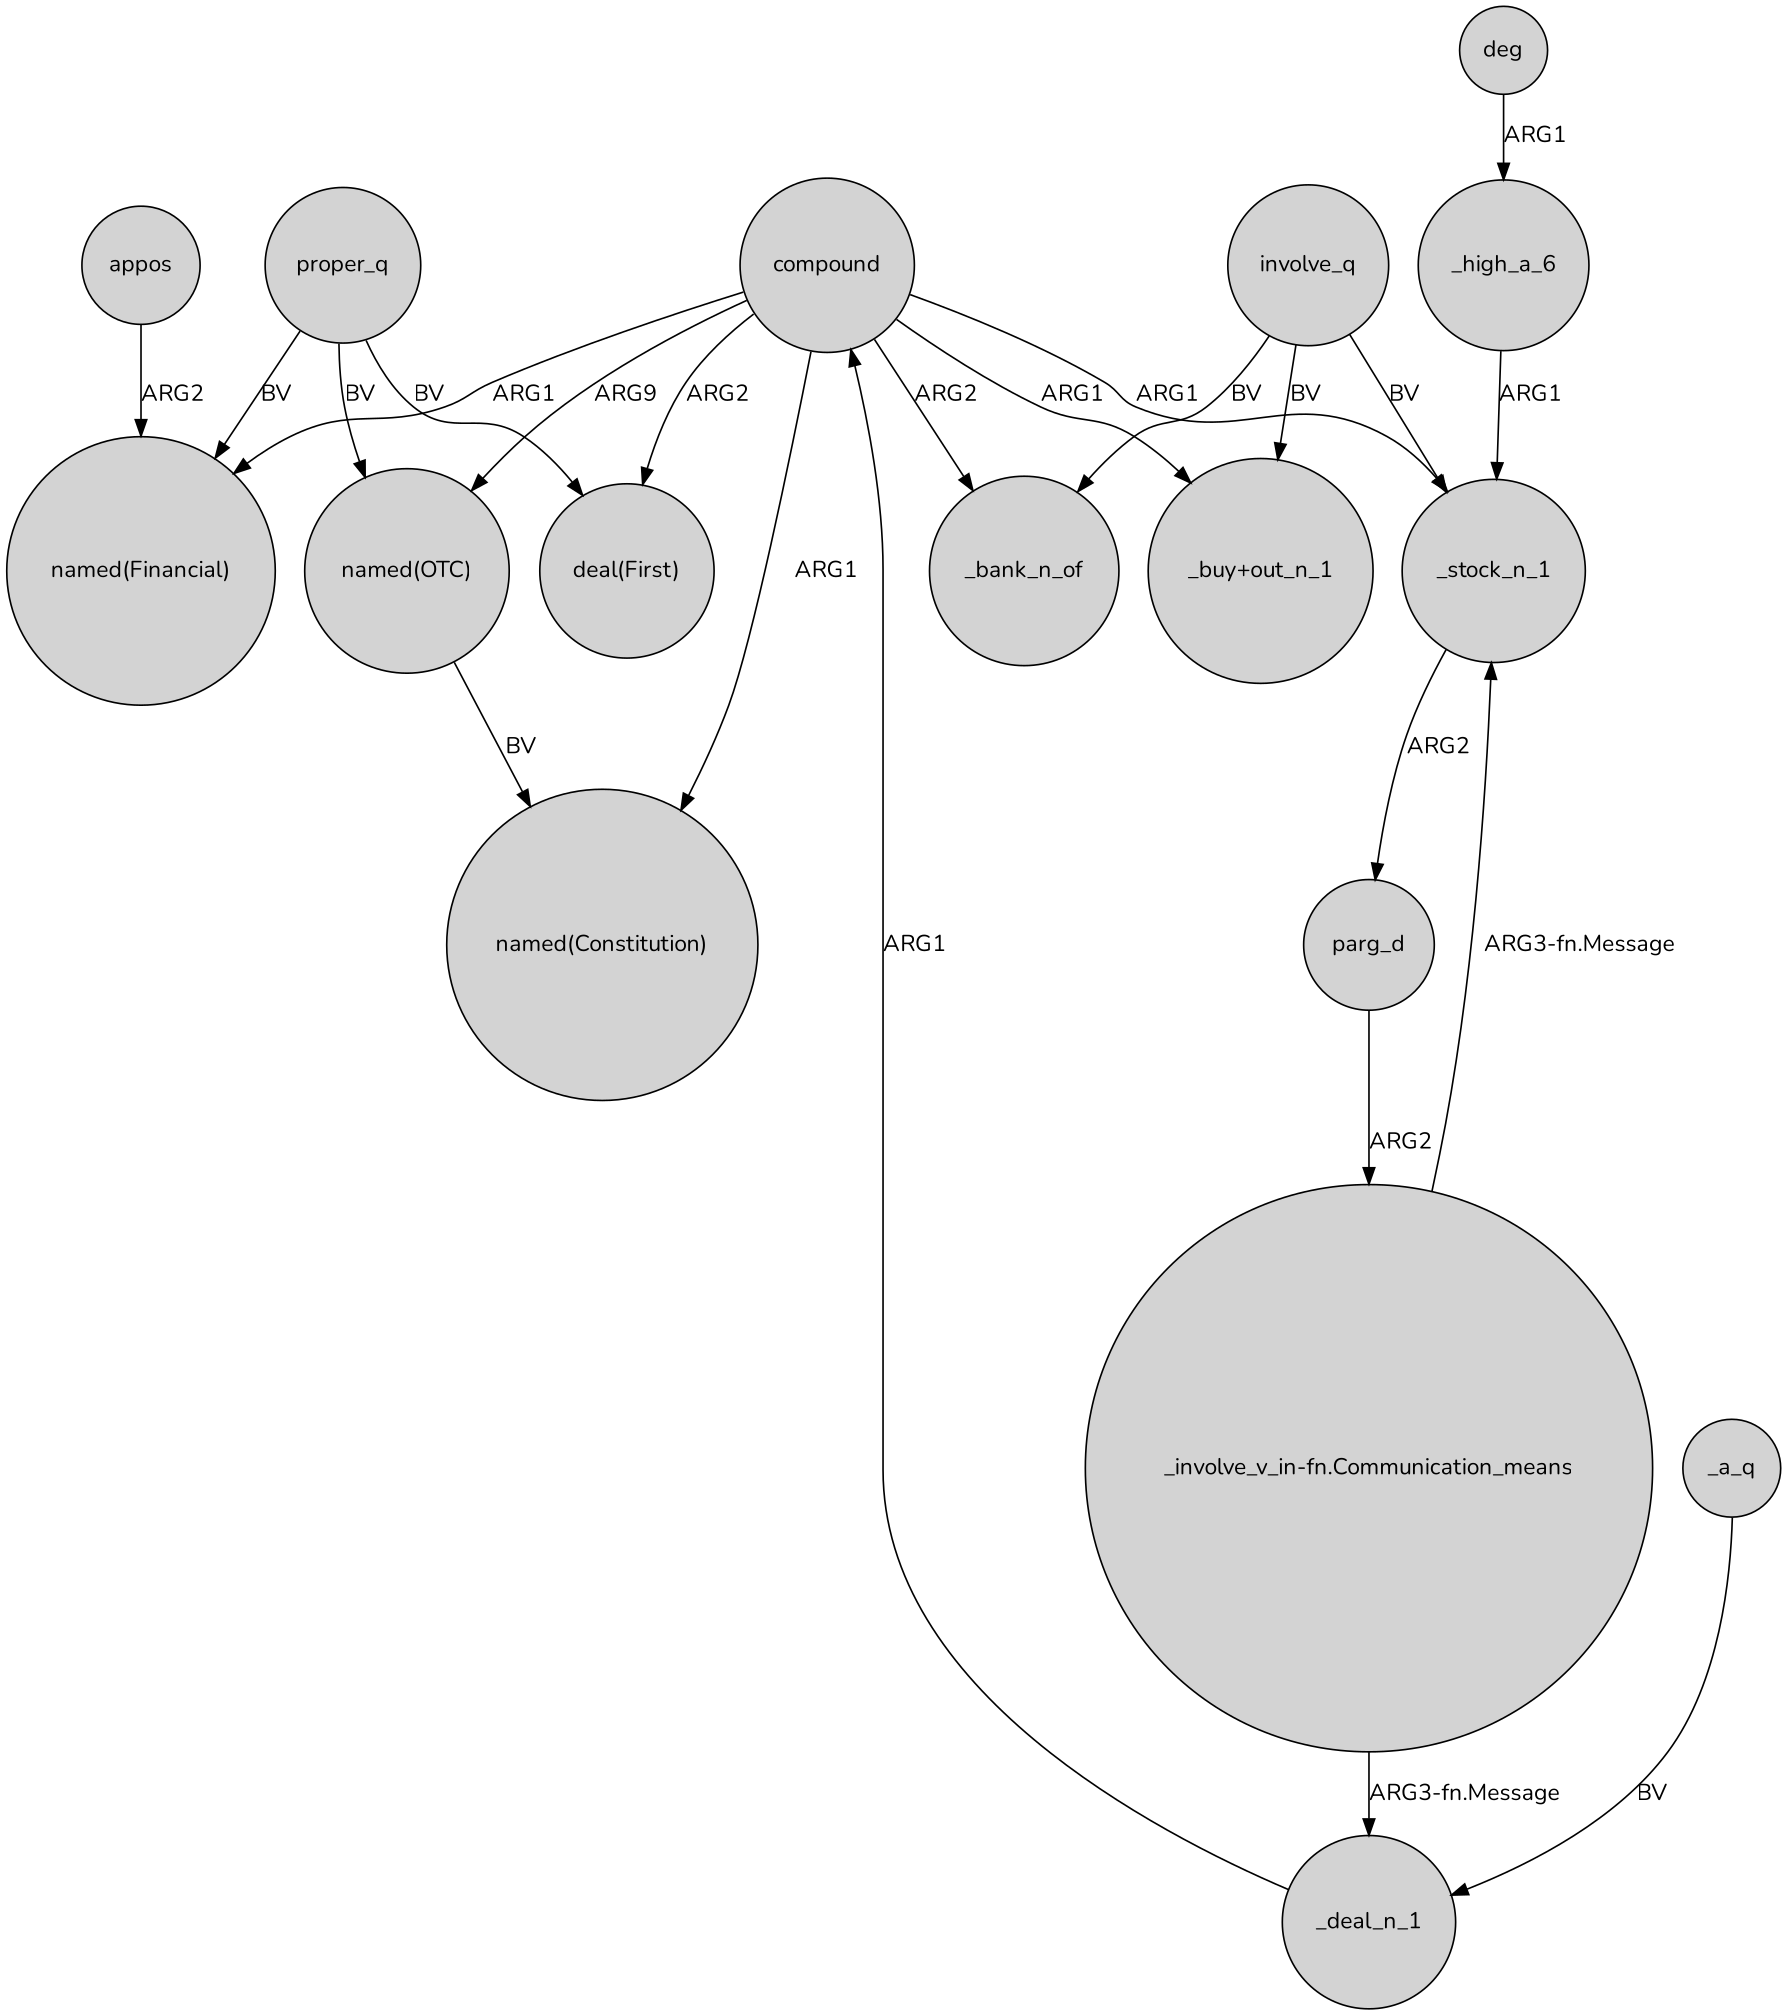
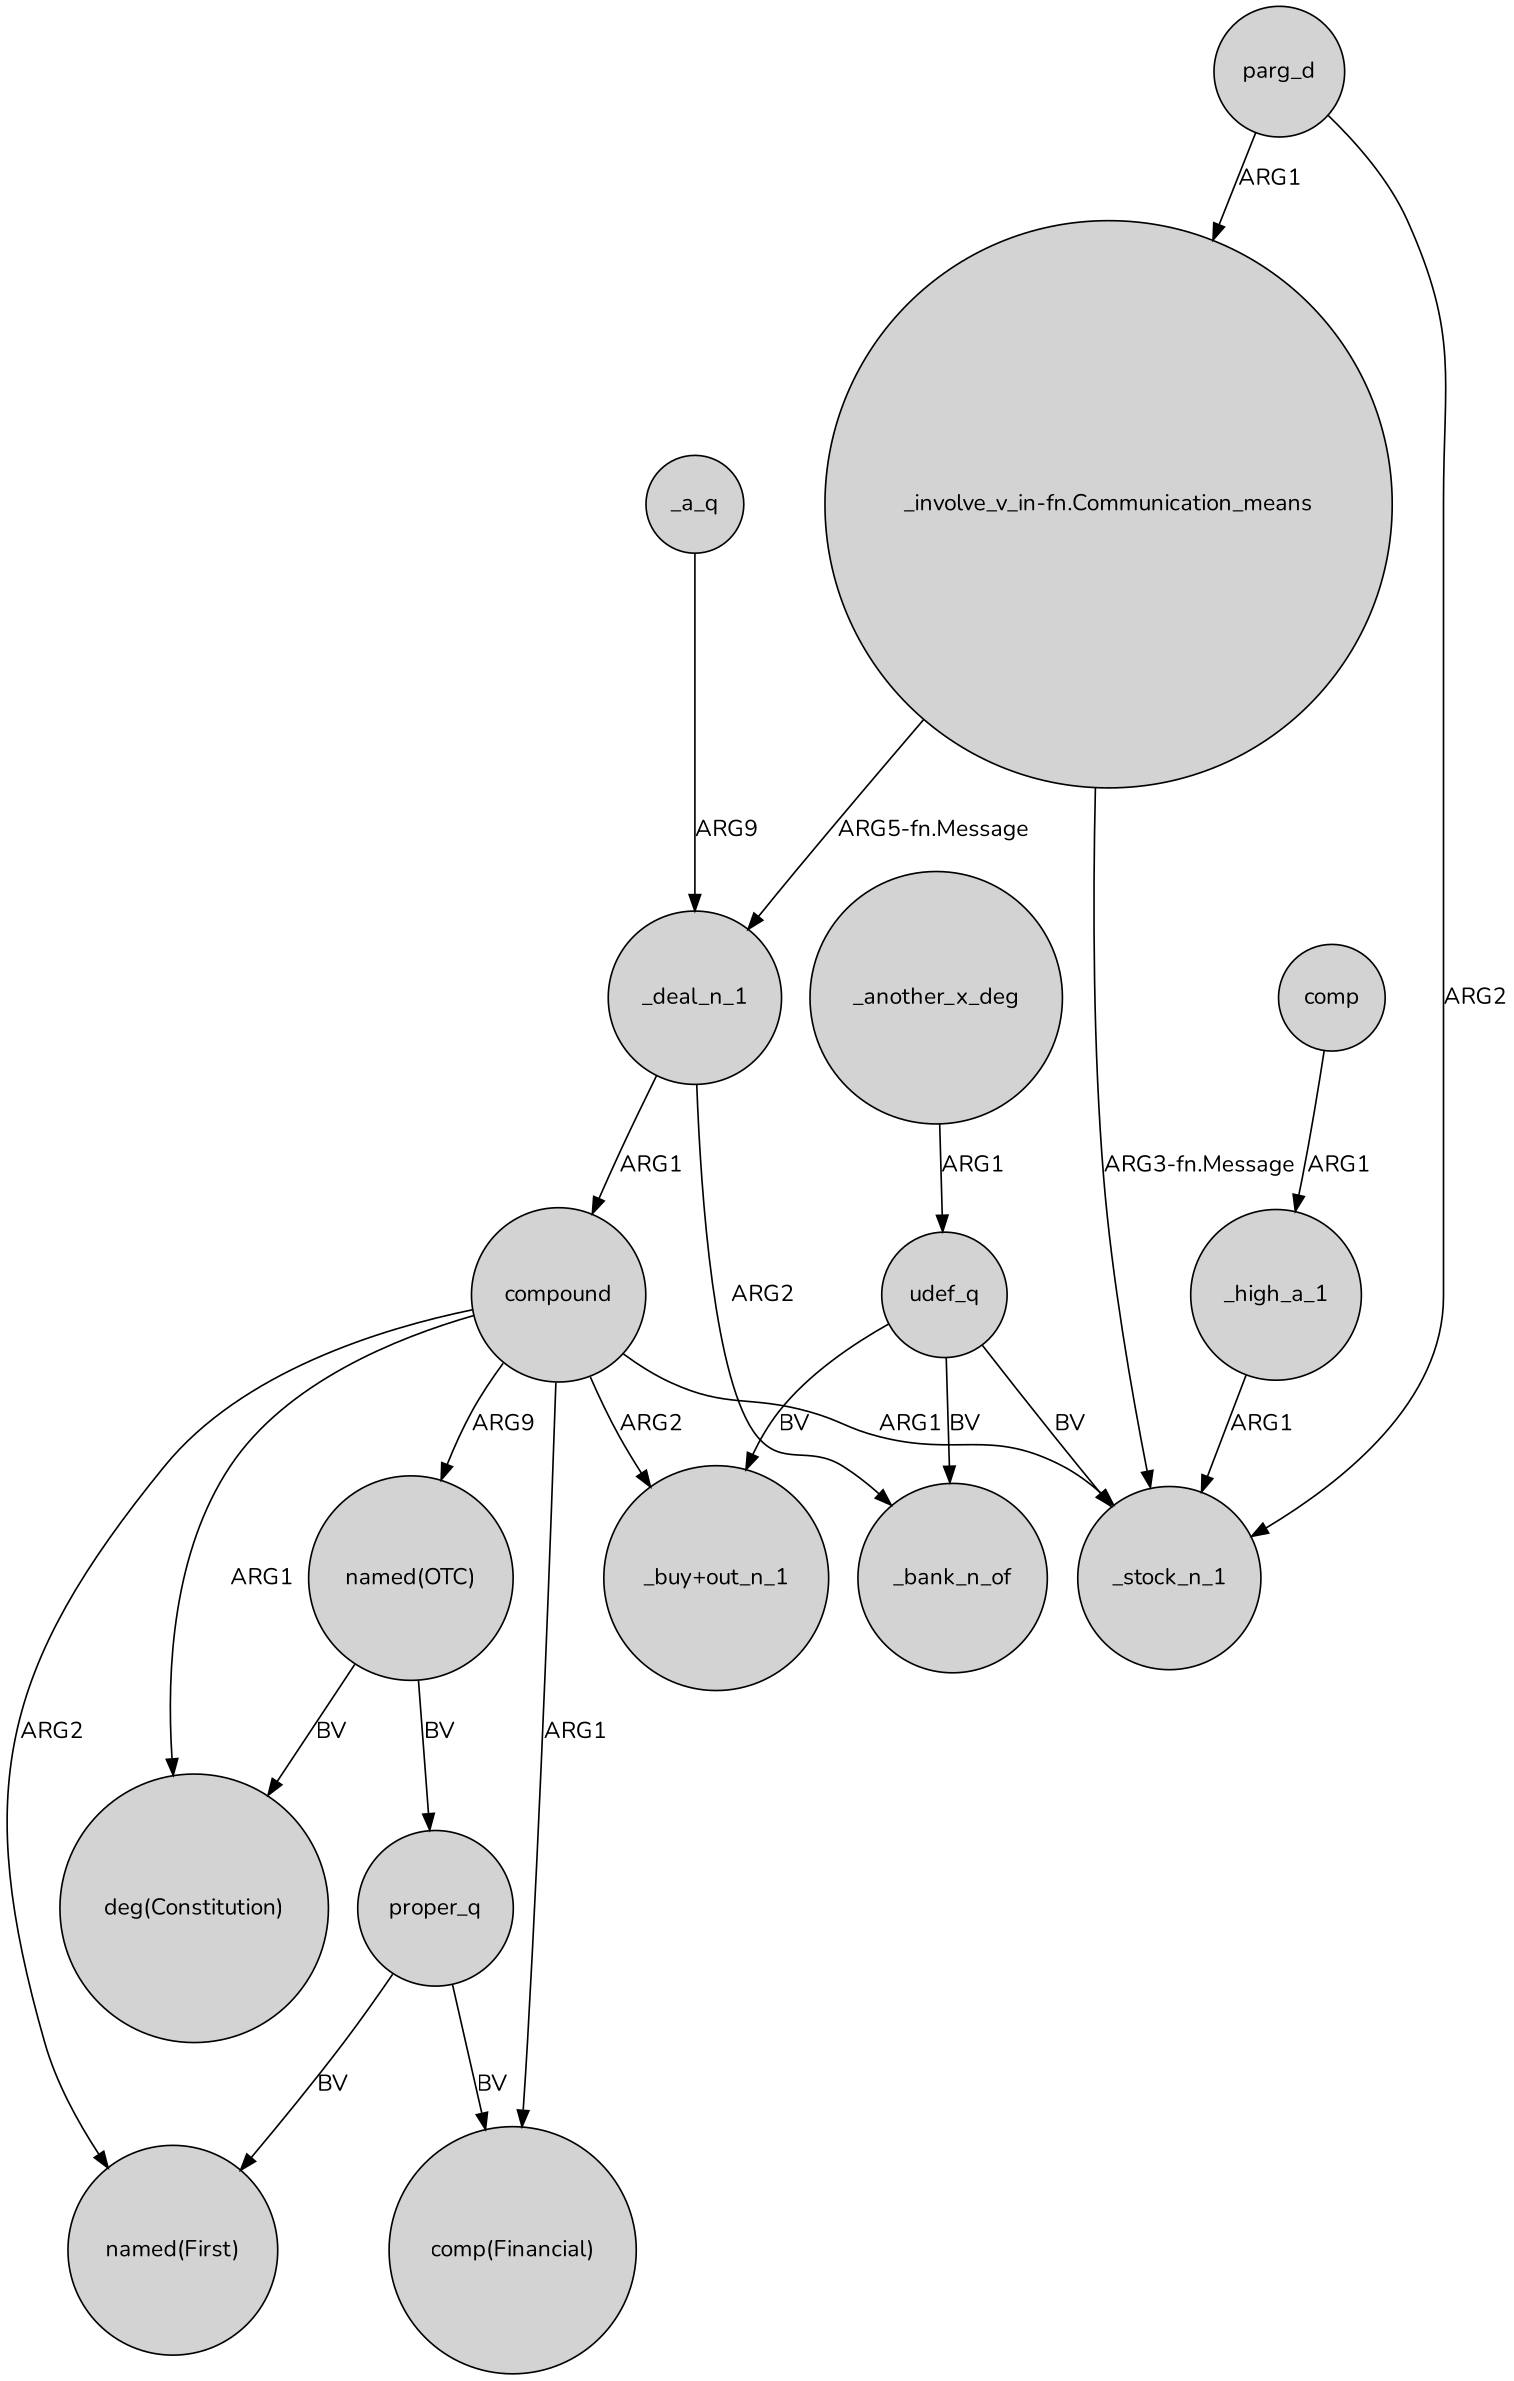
(1504, 50) -> (1332, 998)
(141, 265) -> none
(1308, 265) -> (944, 1295)
(1504, 265) -> (1276, 1295)
(1073, 395) -> (651, 1424)
(344, 404) -> (423, 1747)
(919, 408) -> (721, 1333)
(141, 571) -> (513, 2250)
(627, 571) -> (173, 2250)
(1401, 753) -> (1444, 842)
(602, 945) -> (194, 1908)
none -> (936, 998)
(1401, 1143) -> (1270, 179)
(1465, 1794) -> (934, 830)
(1652, 1794) -> (727, 830)
